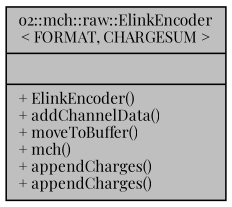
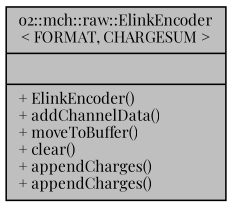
(45, 150) -> (47, 150)
